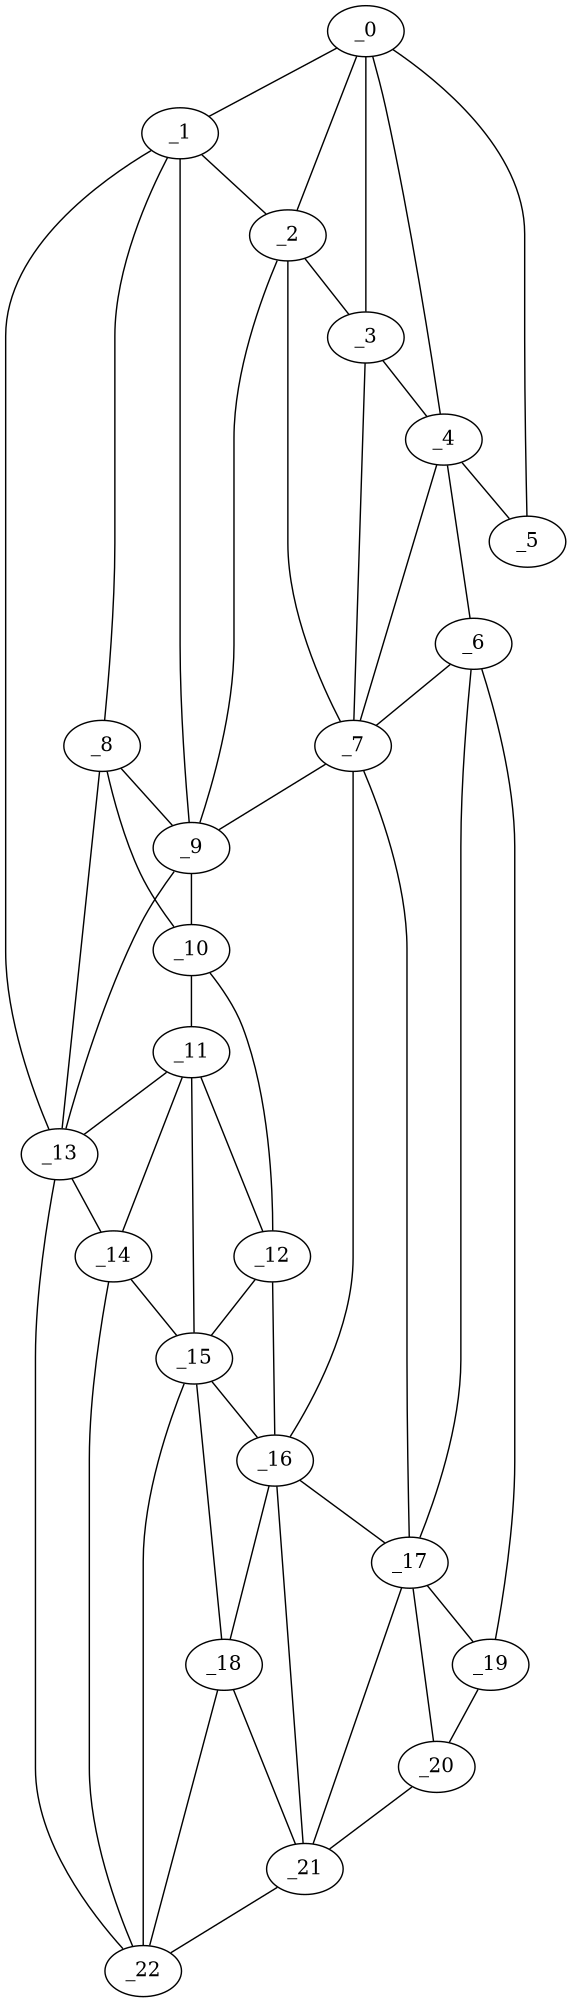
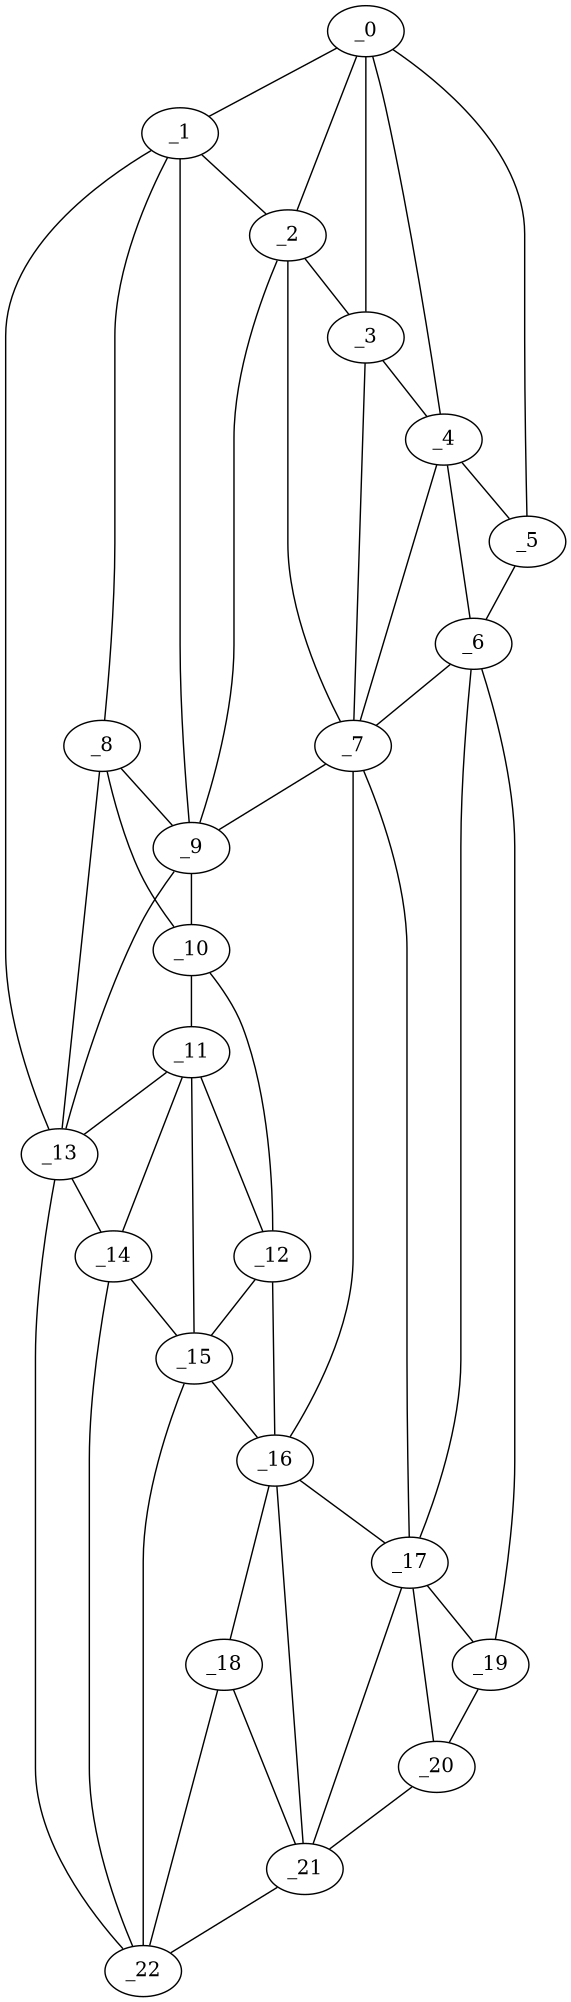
none -> (501, 593)
(209, 1512) -> none
